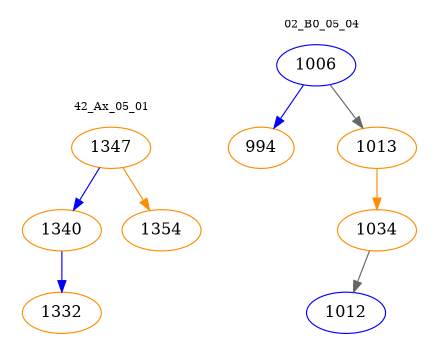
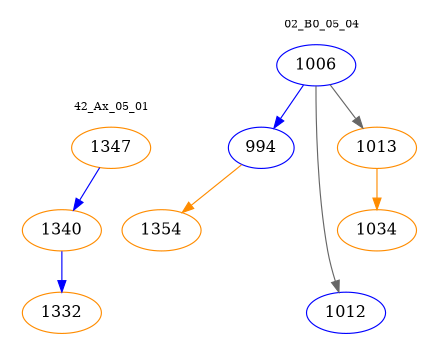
(261, 148) -> (261, 148)
(133, 184) -> (226, 177)
(364, 266) -> (320, 184)
